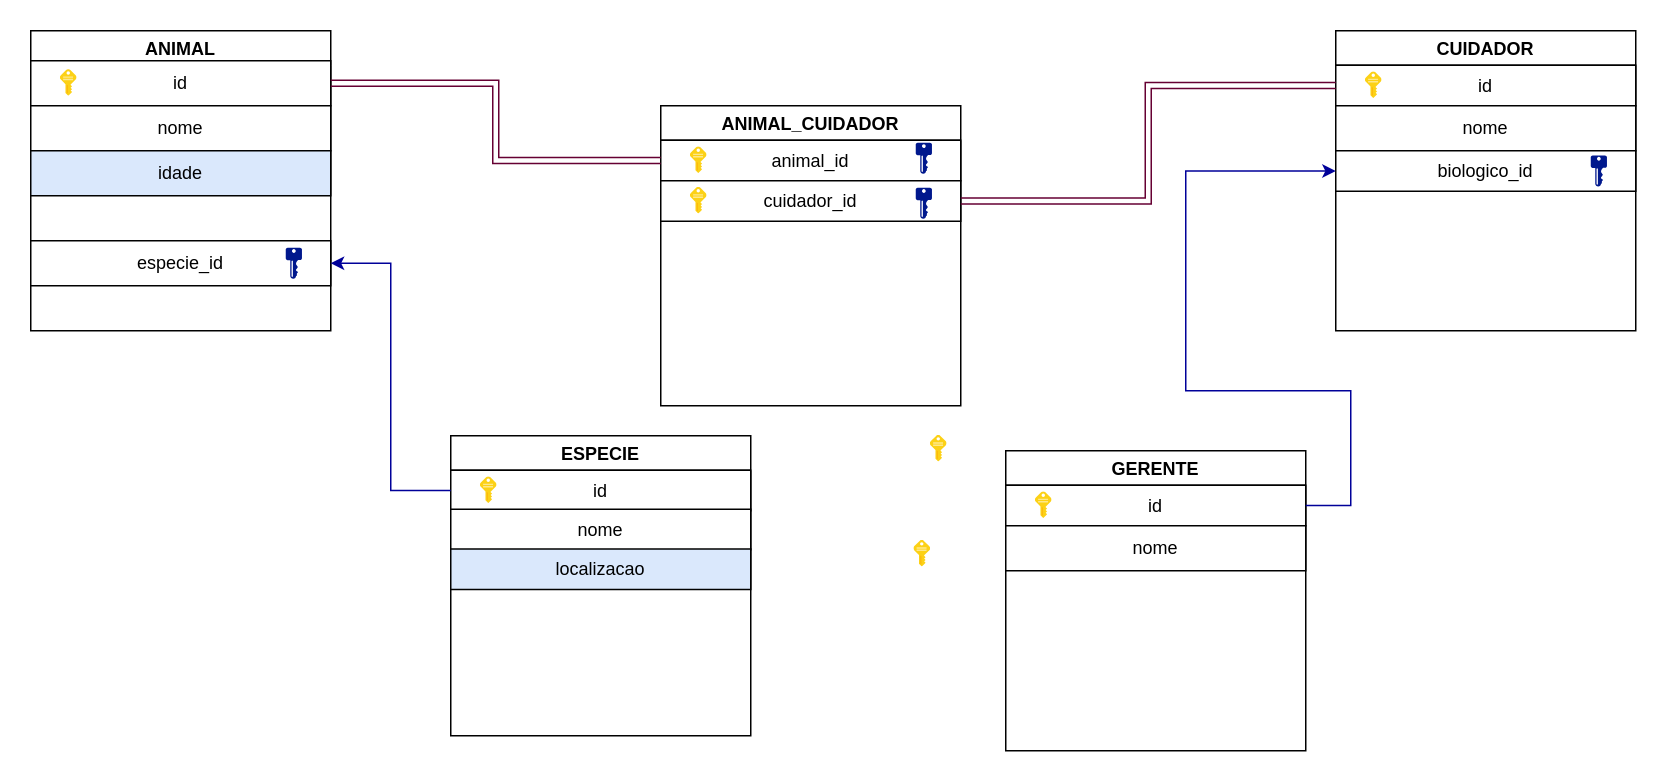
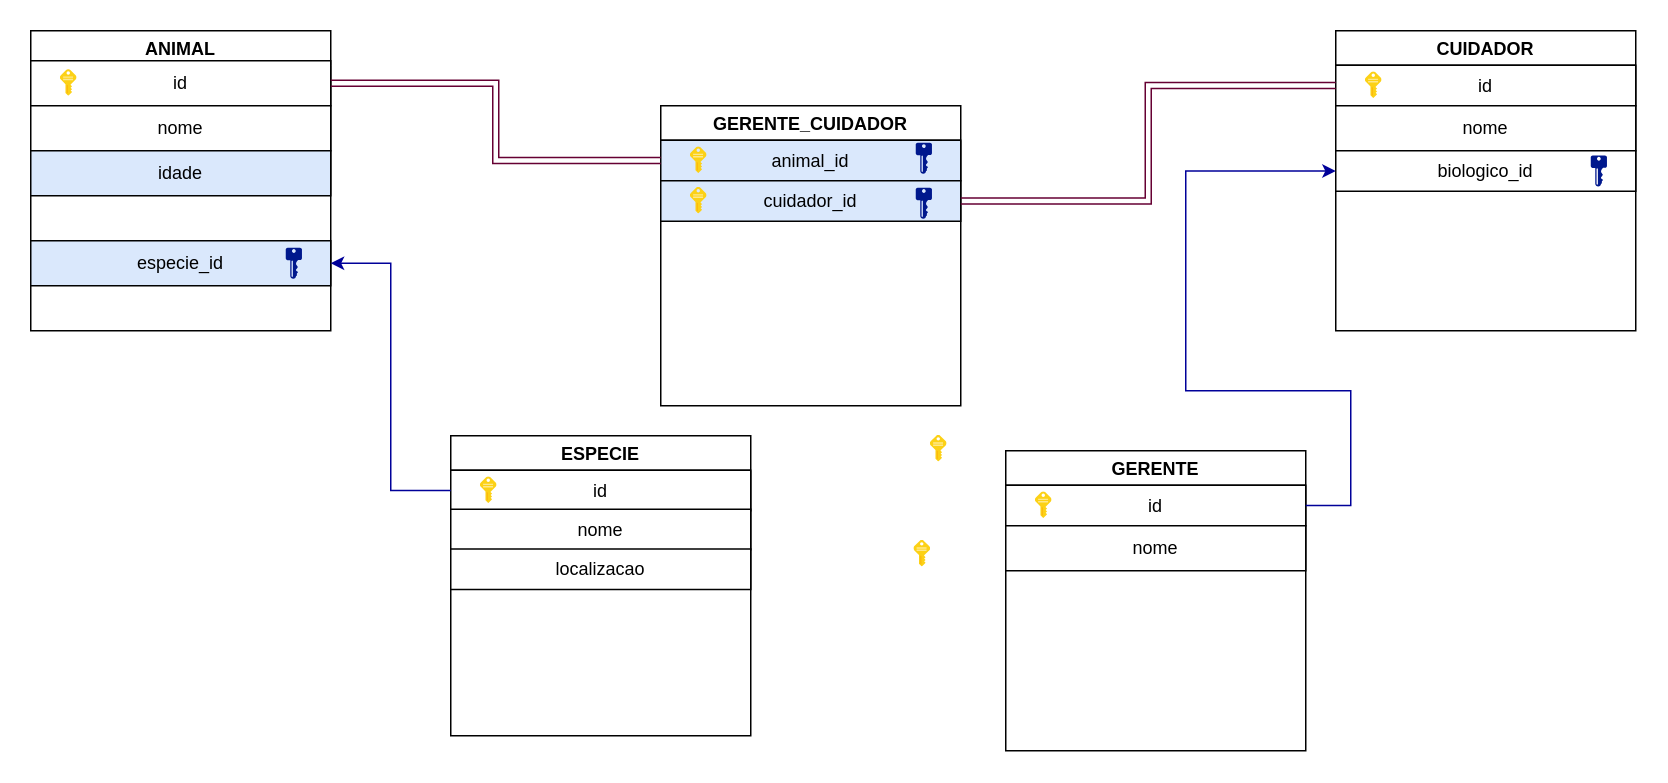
(810, 124) -> (810, 124)
(811, 161) -> (811, 161)
(811, 201) -> (811, 201)
(181, 263) -> (181, 263)
(601, 569) -> (601, 569)
